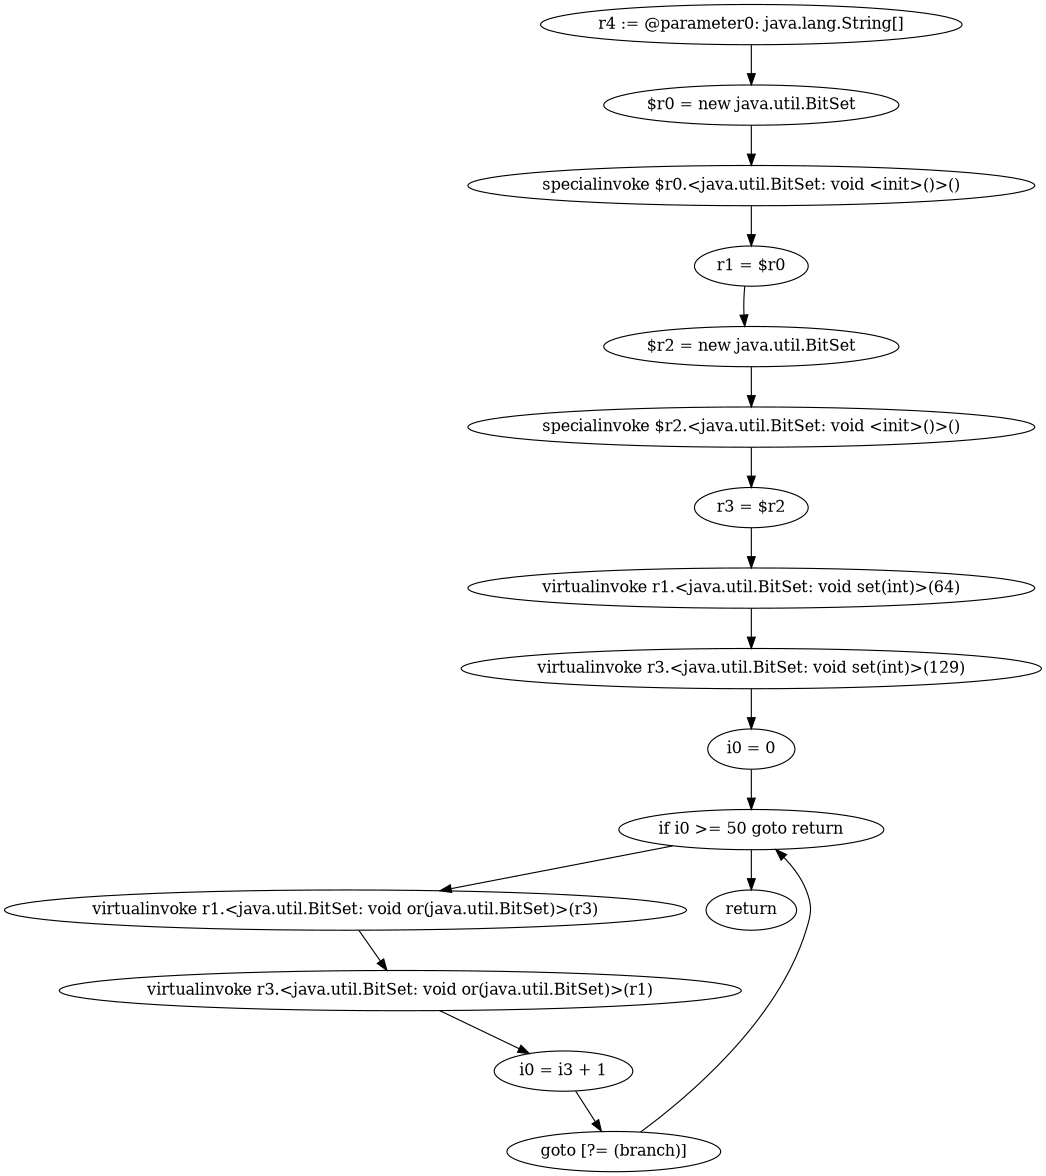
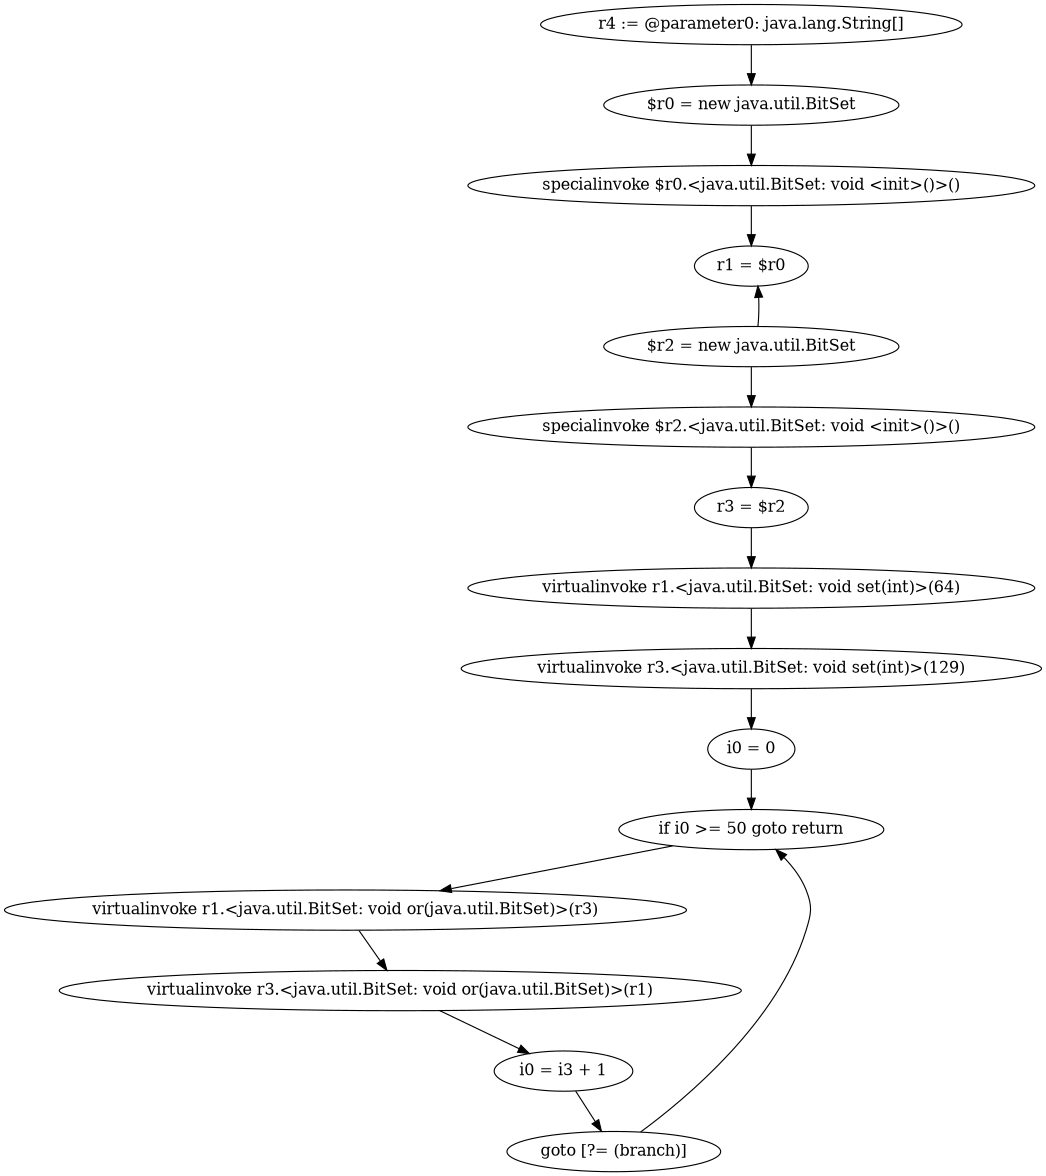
(744, 301) -> (759, 312)
(751, 910) -> none
